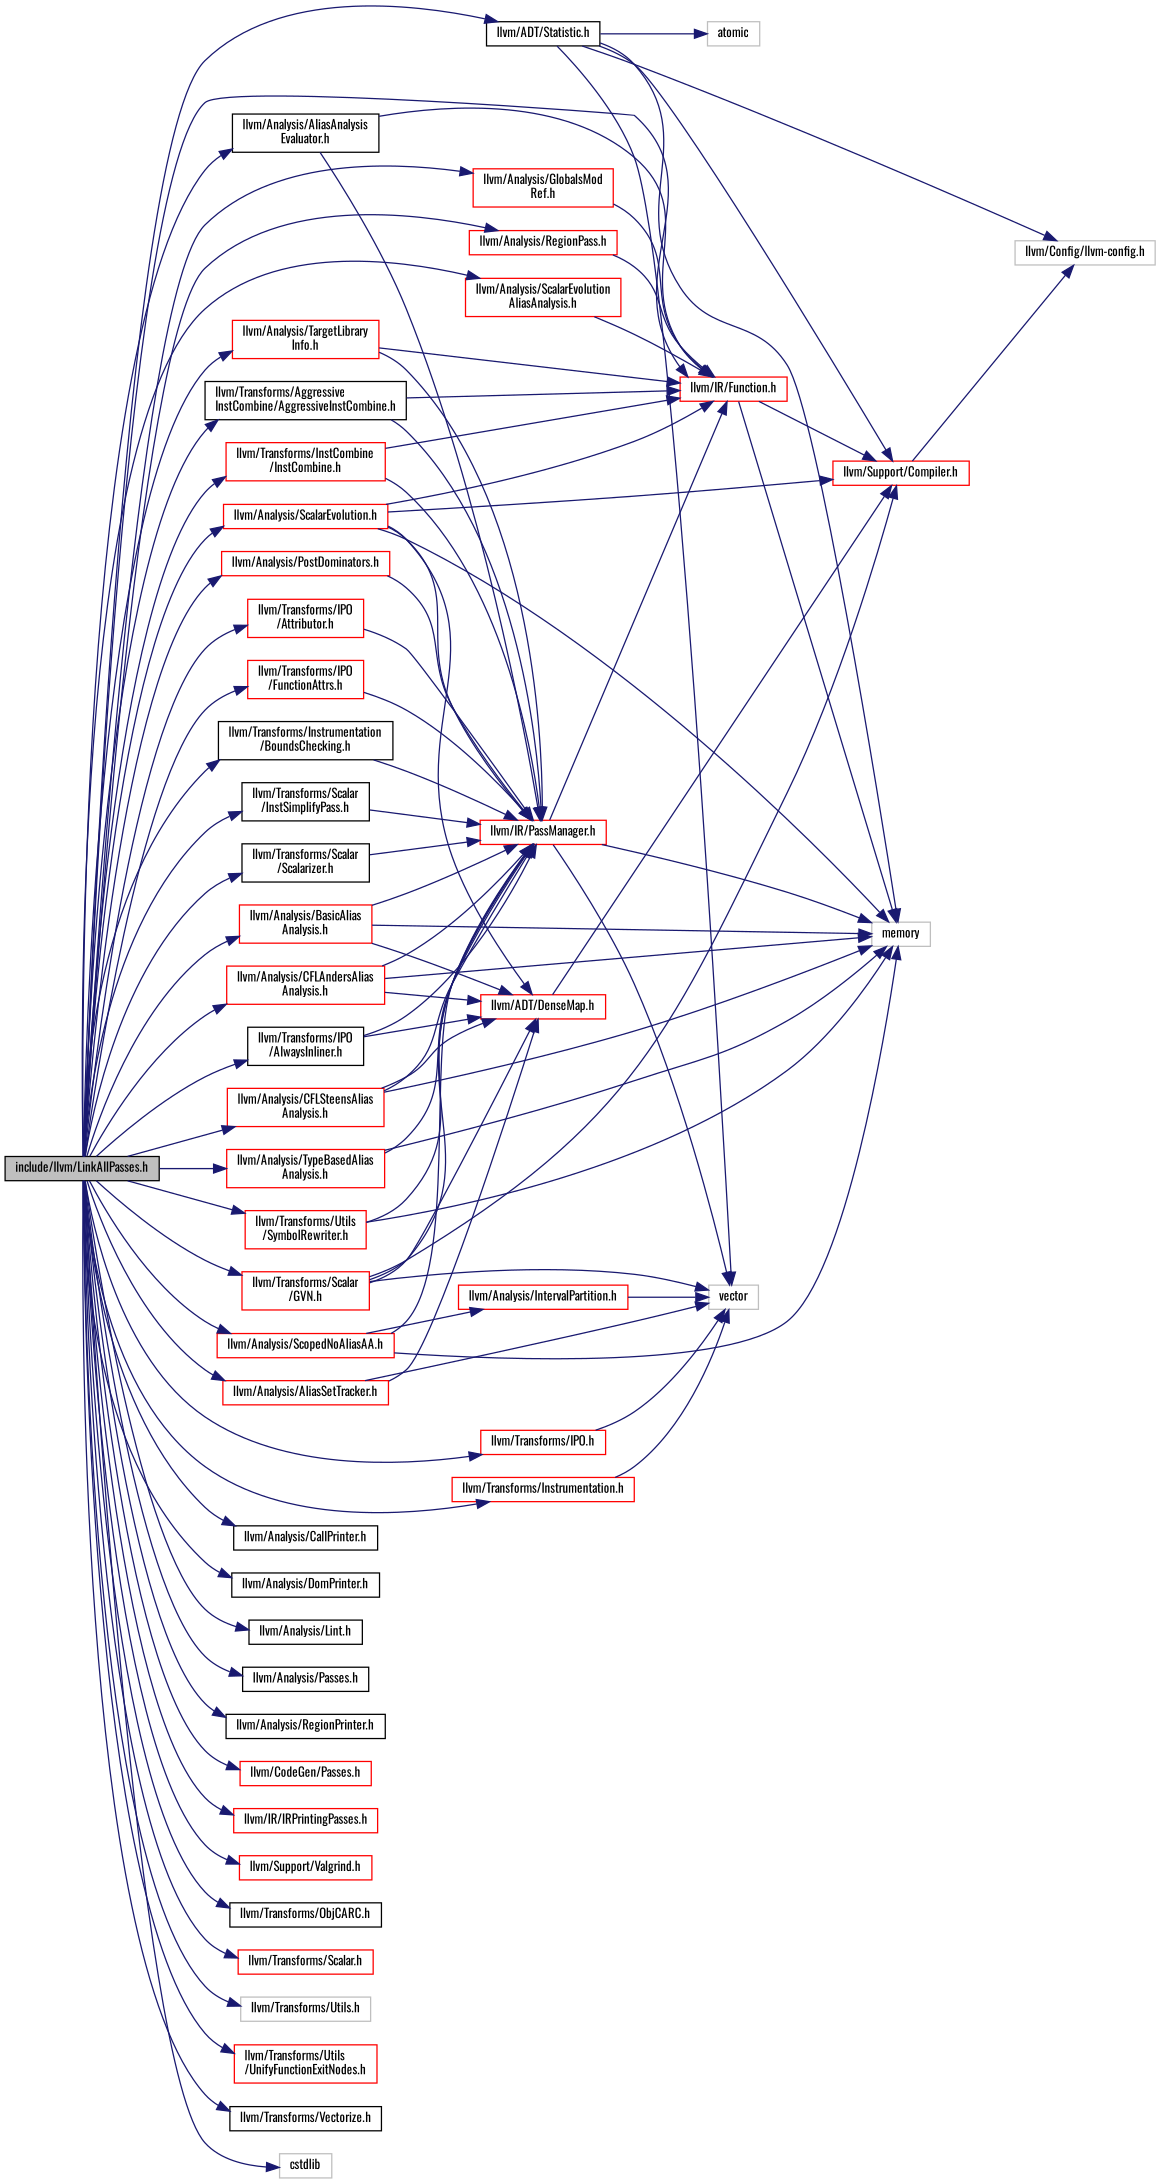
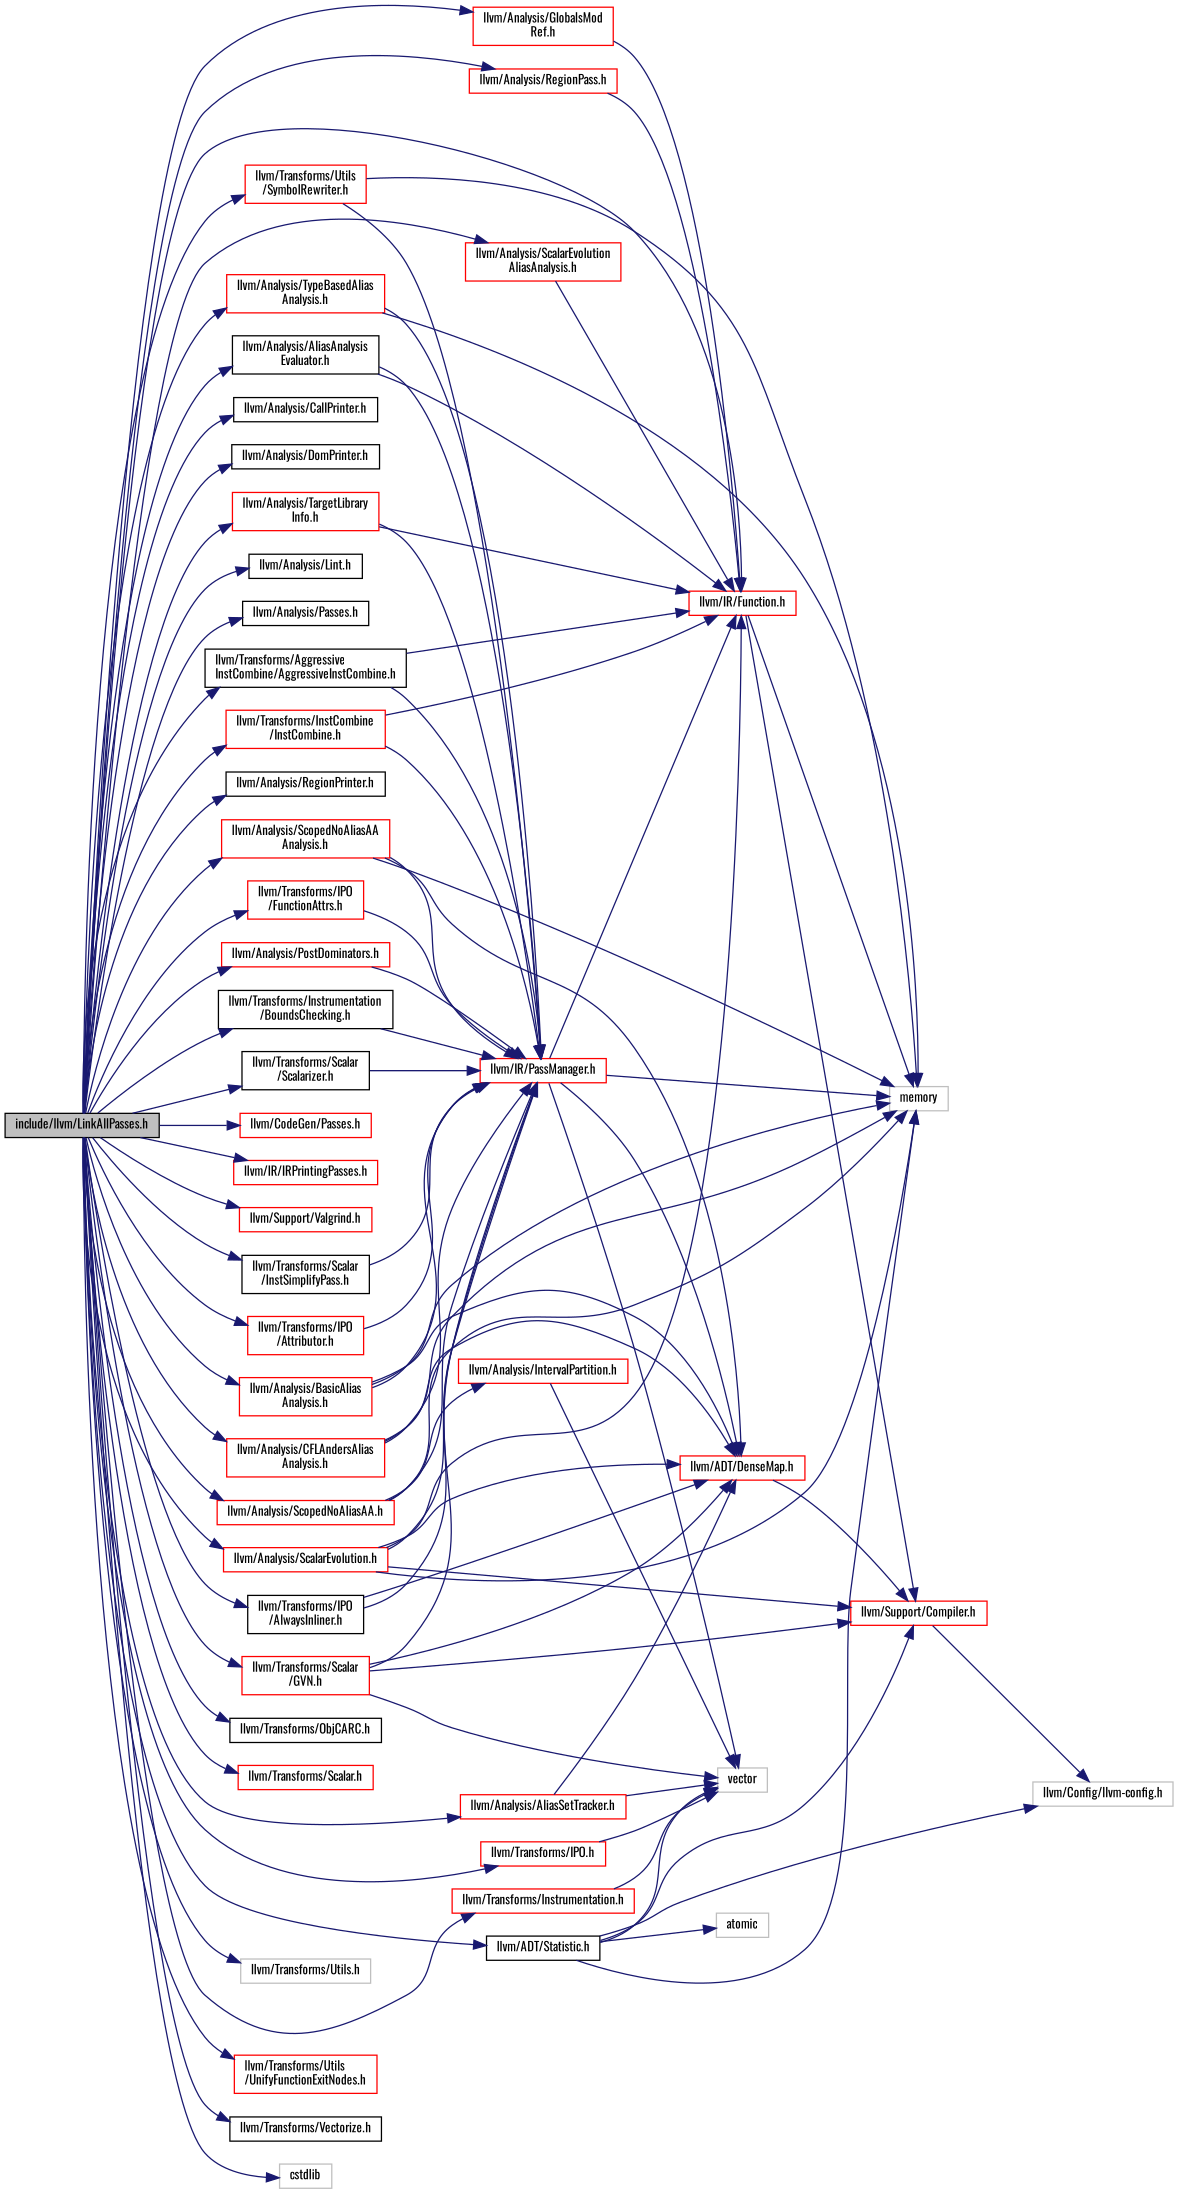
(306, 1107) -> (306, 839)
none -> (678, 1247)
